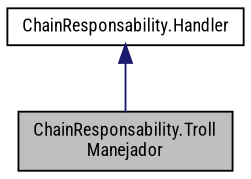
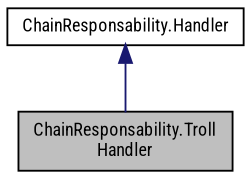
(126, 141) -> (126, 141)
